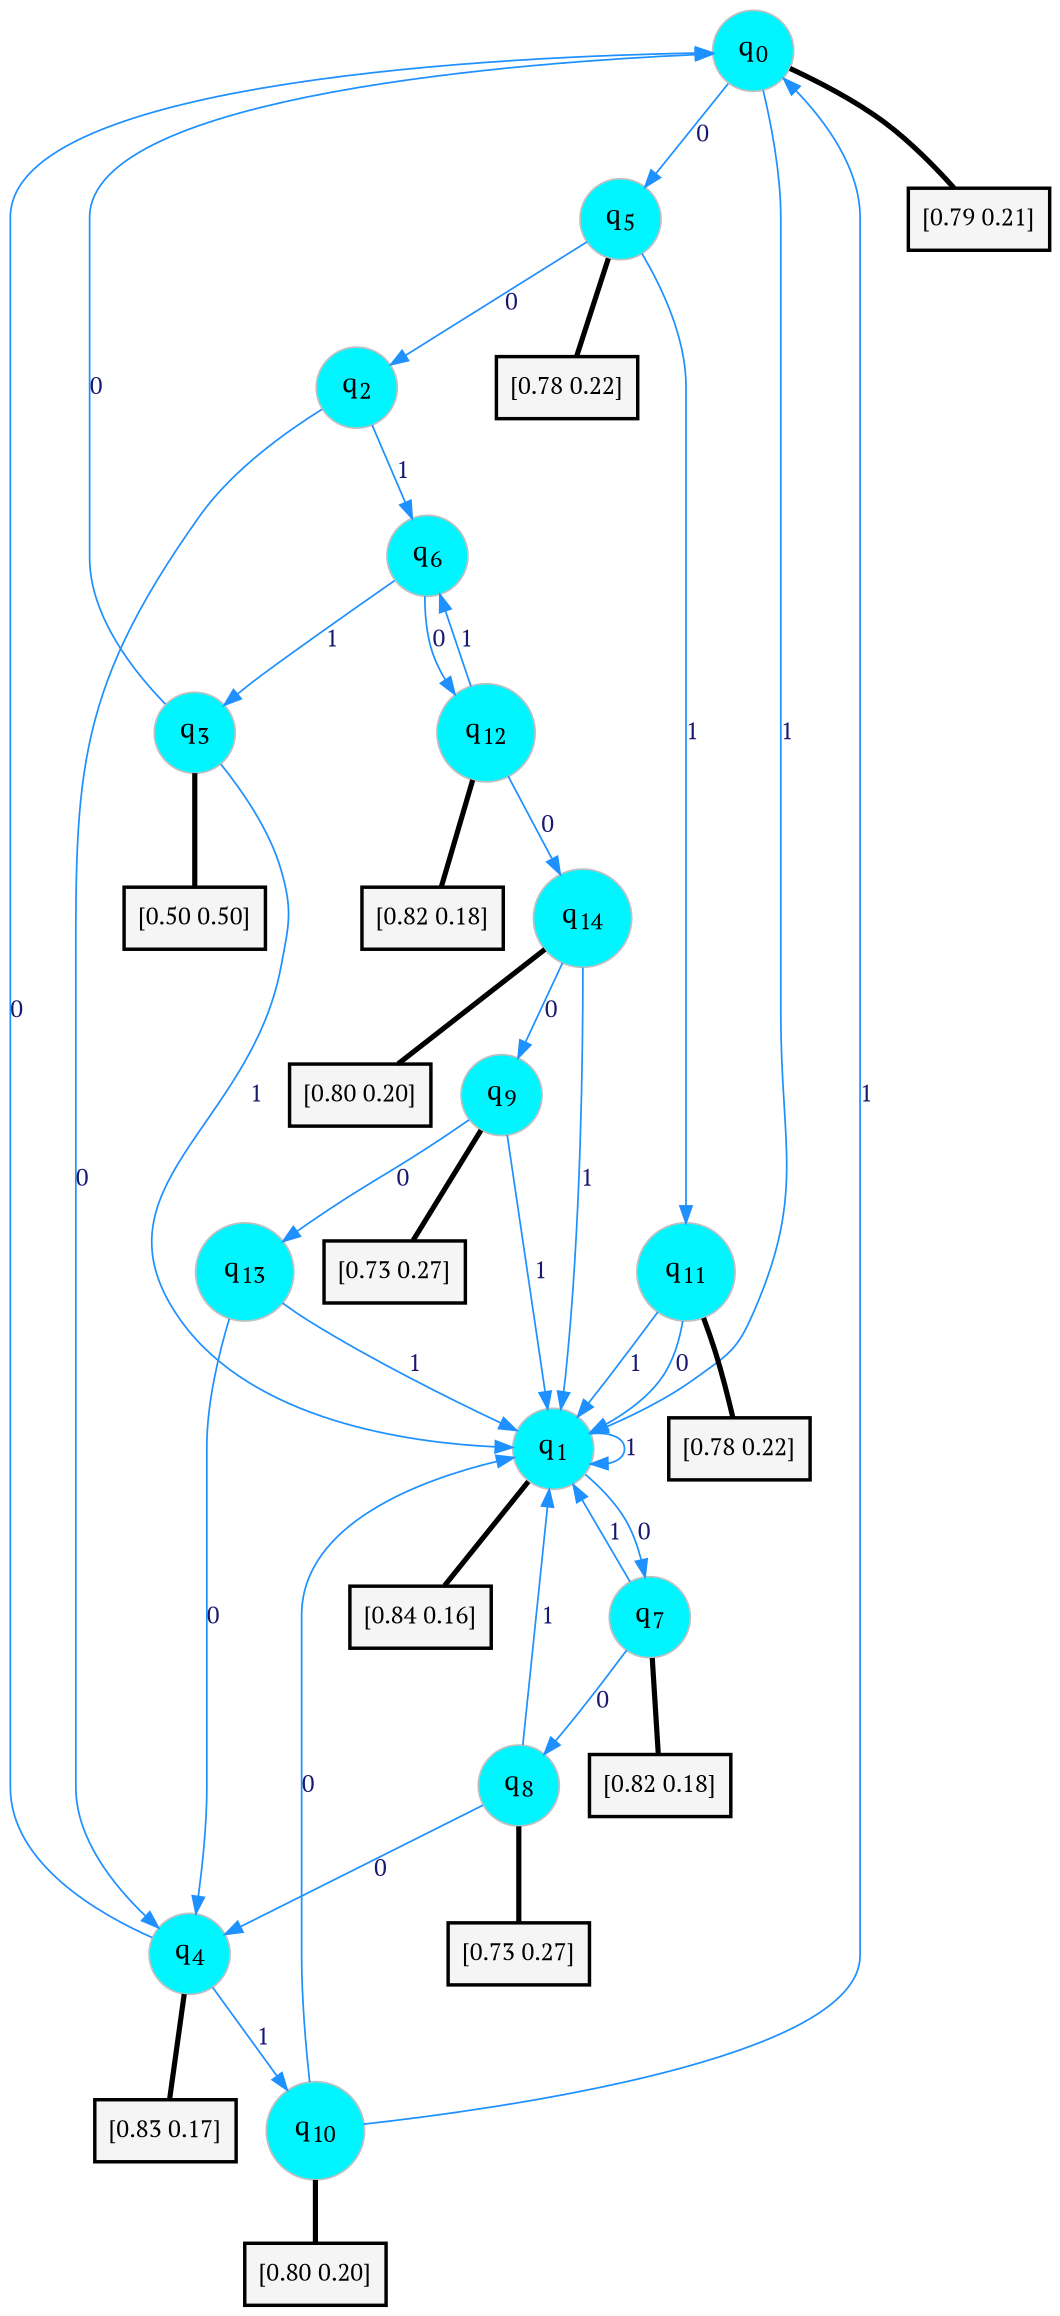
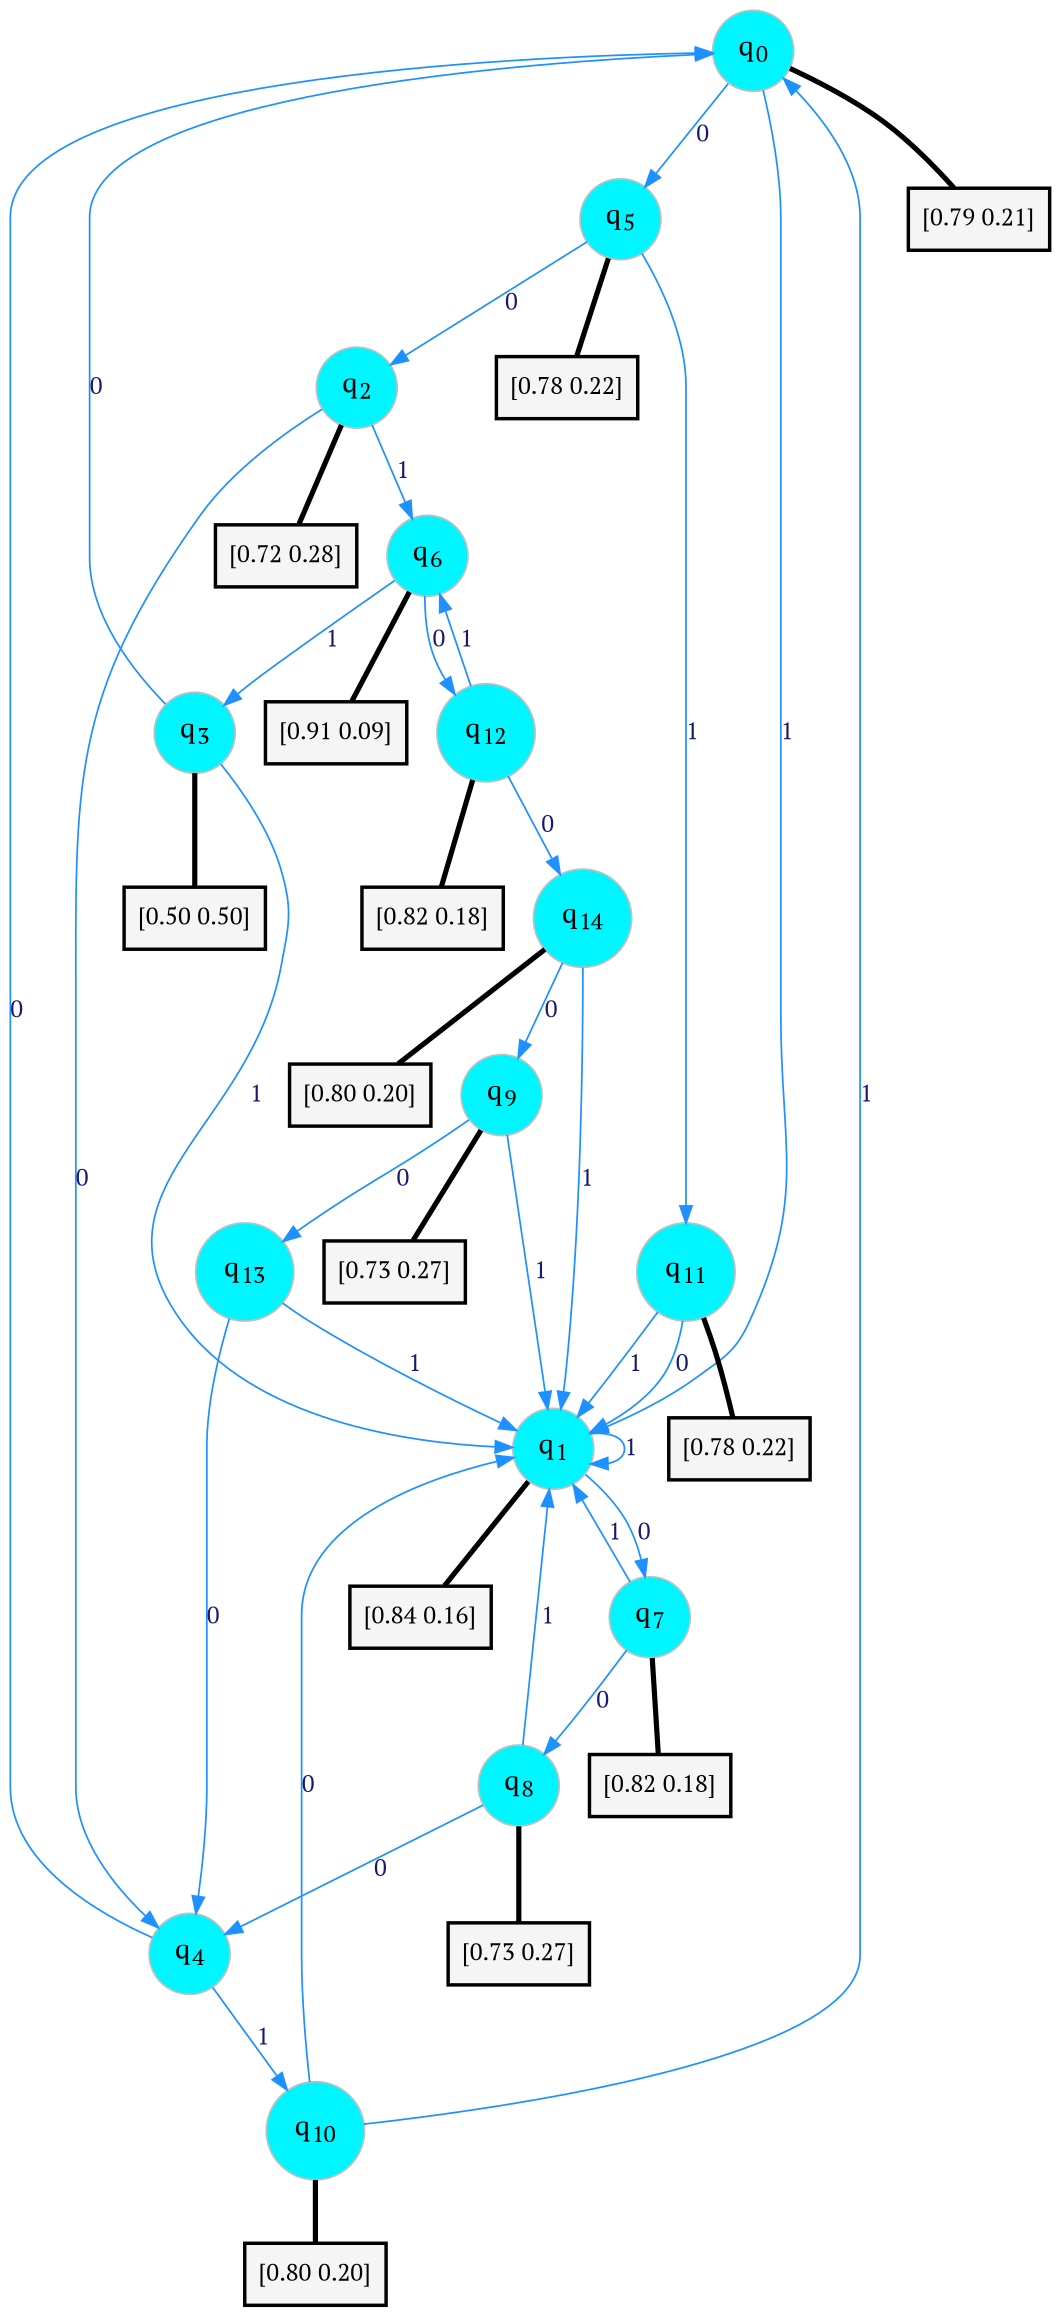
none -> (286, 556)
none -> (336, 733)
(165, 2131) -> none
